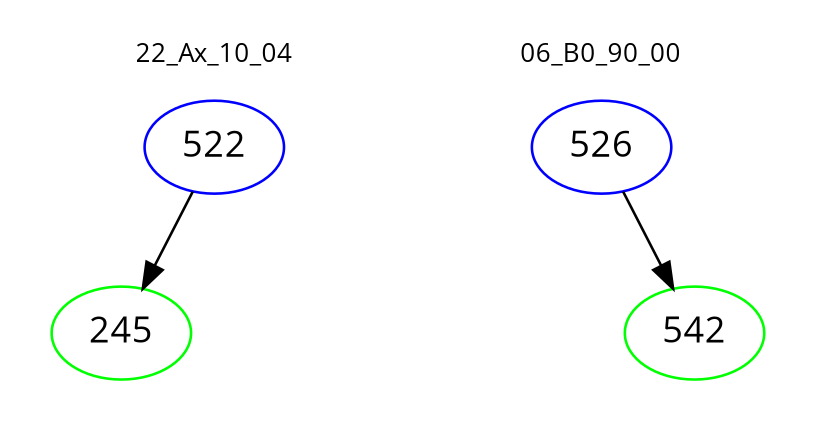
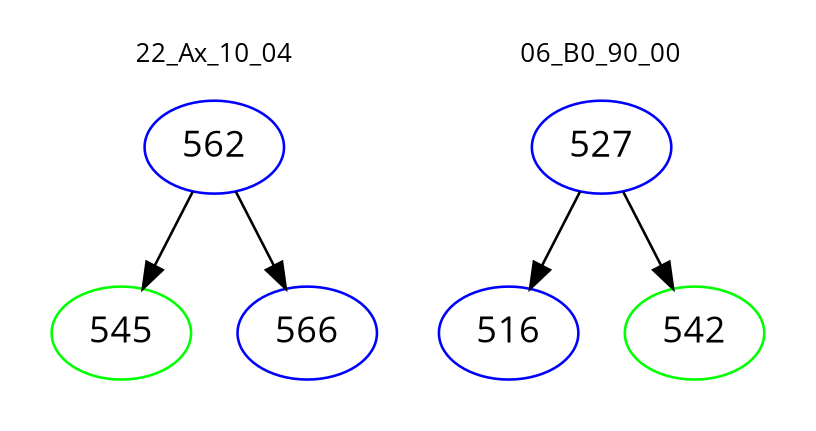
(214, 147) -> (214, 147)
(602, 147) -> (602, 147)
(121, 333) -> (121, 333)
none -> (307, 333)
none -> (509, 333)
